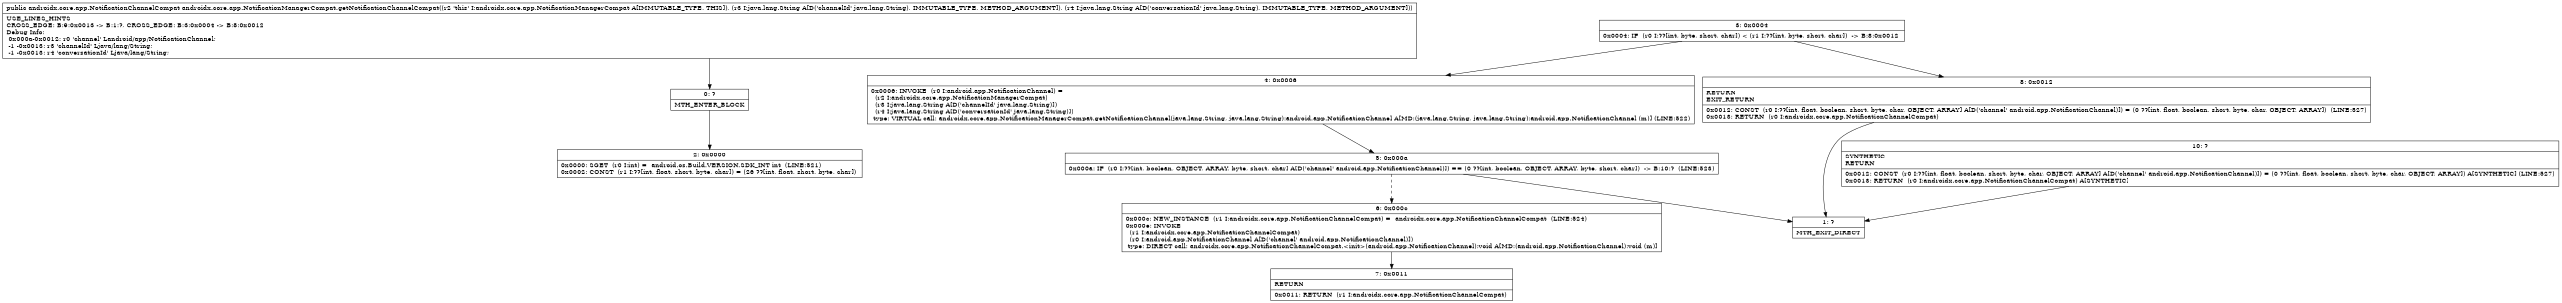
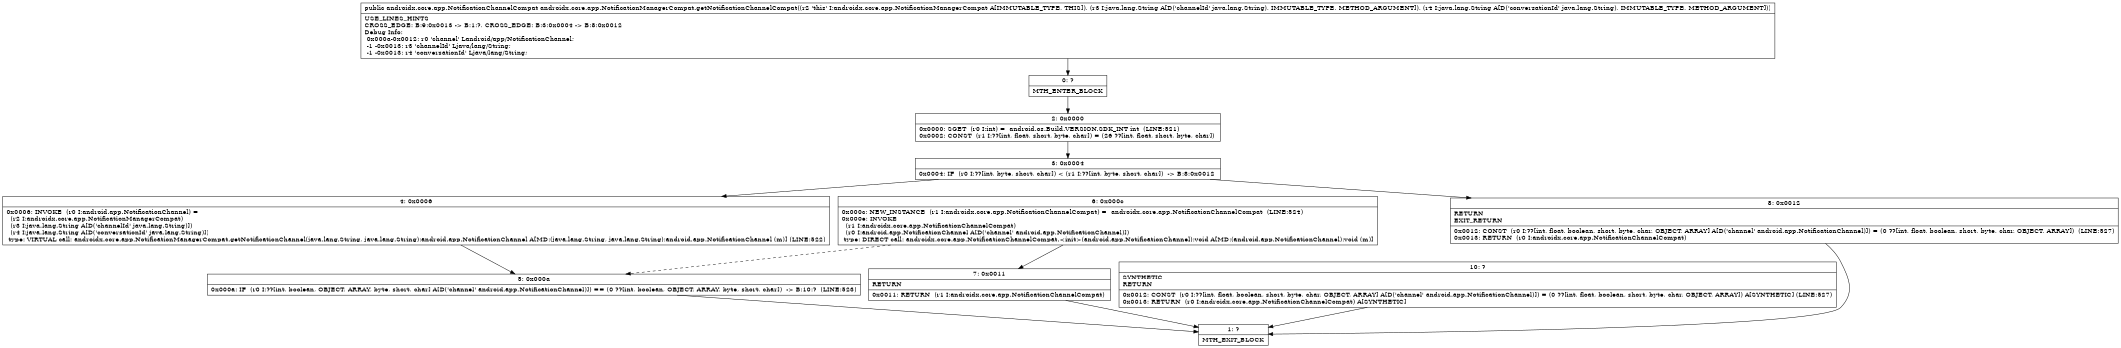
none -> (1068, 148)
(1392, 186) -> (761, 259)
(1829, 233) -> (1233, 340)
none -> (1130, 313)
